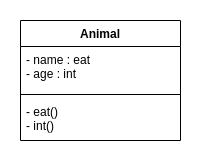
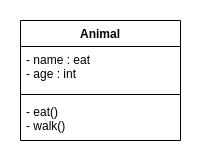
(48, 112) -> (48, 112)
